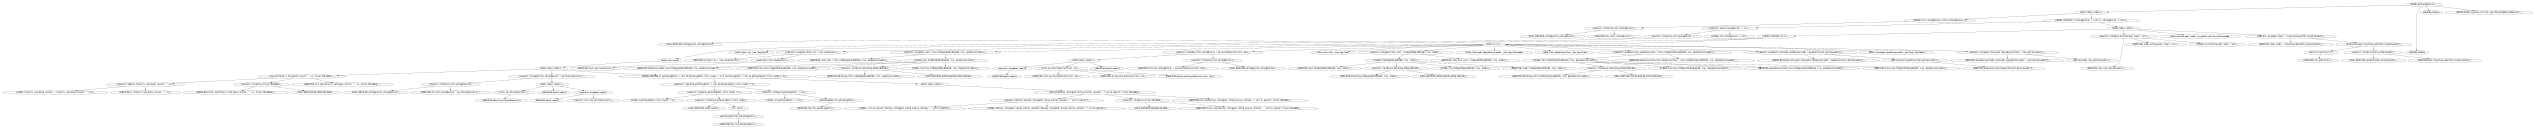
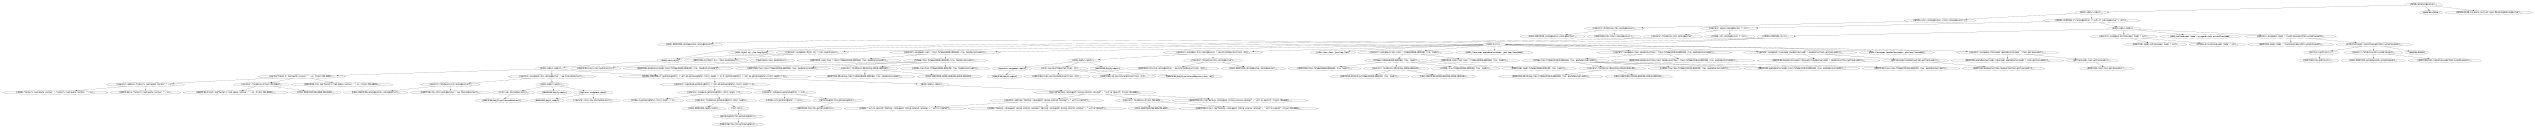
(2416, 27) -> (2396, 49)
(1565, 53) -> none
(2121, 54) -> (2099, 64)
(793, 56) -> (733, 56)
